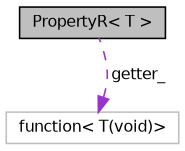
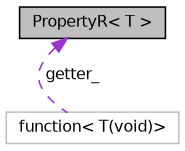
(107, 67) -> (40, 83)
